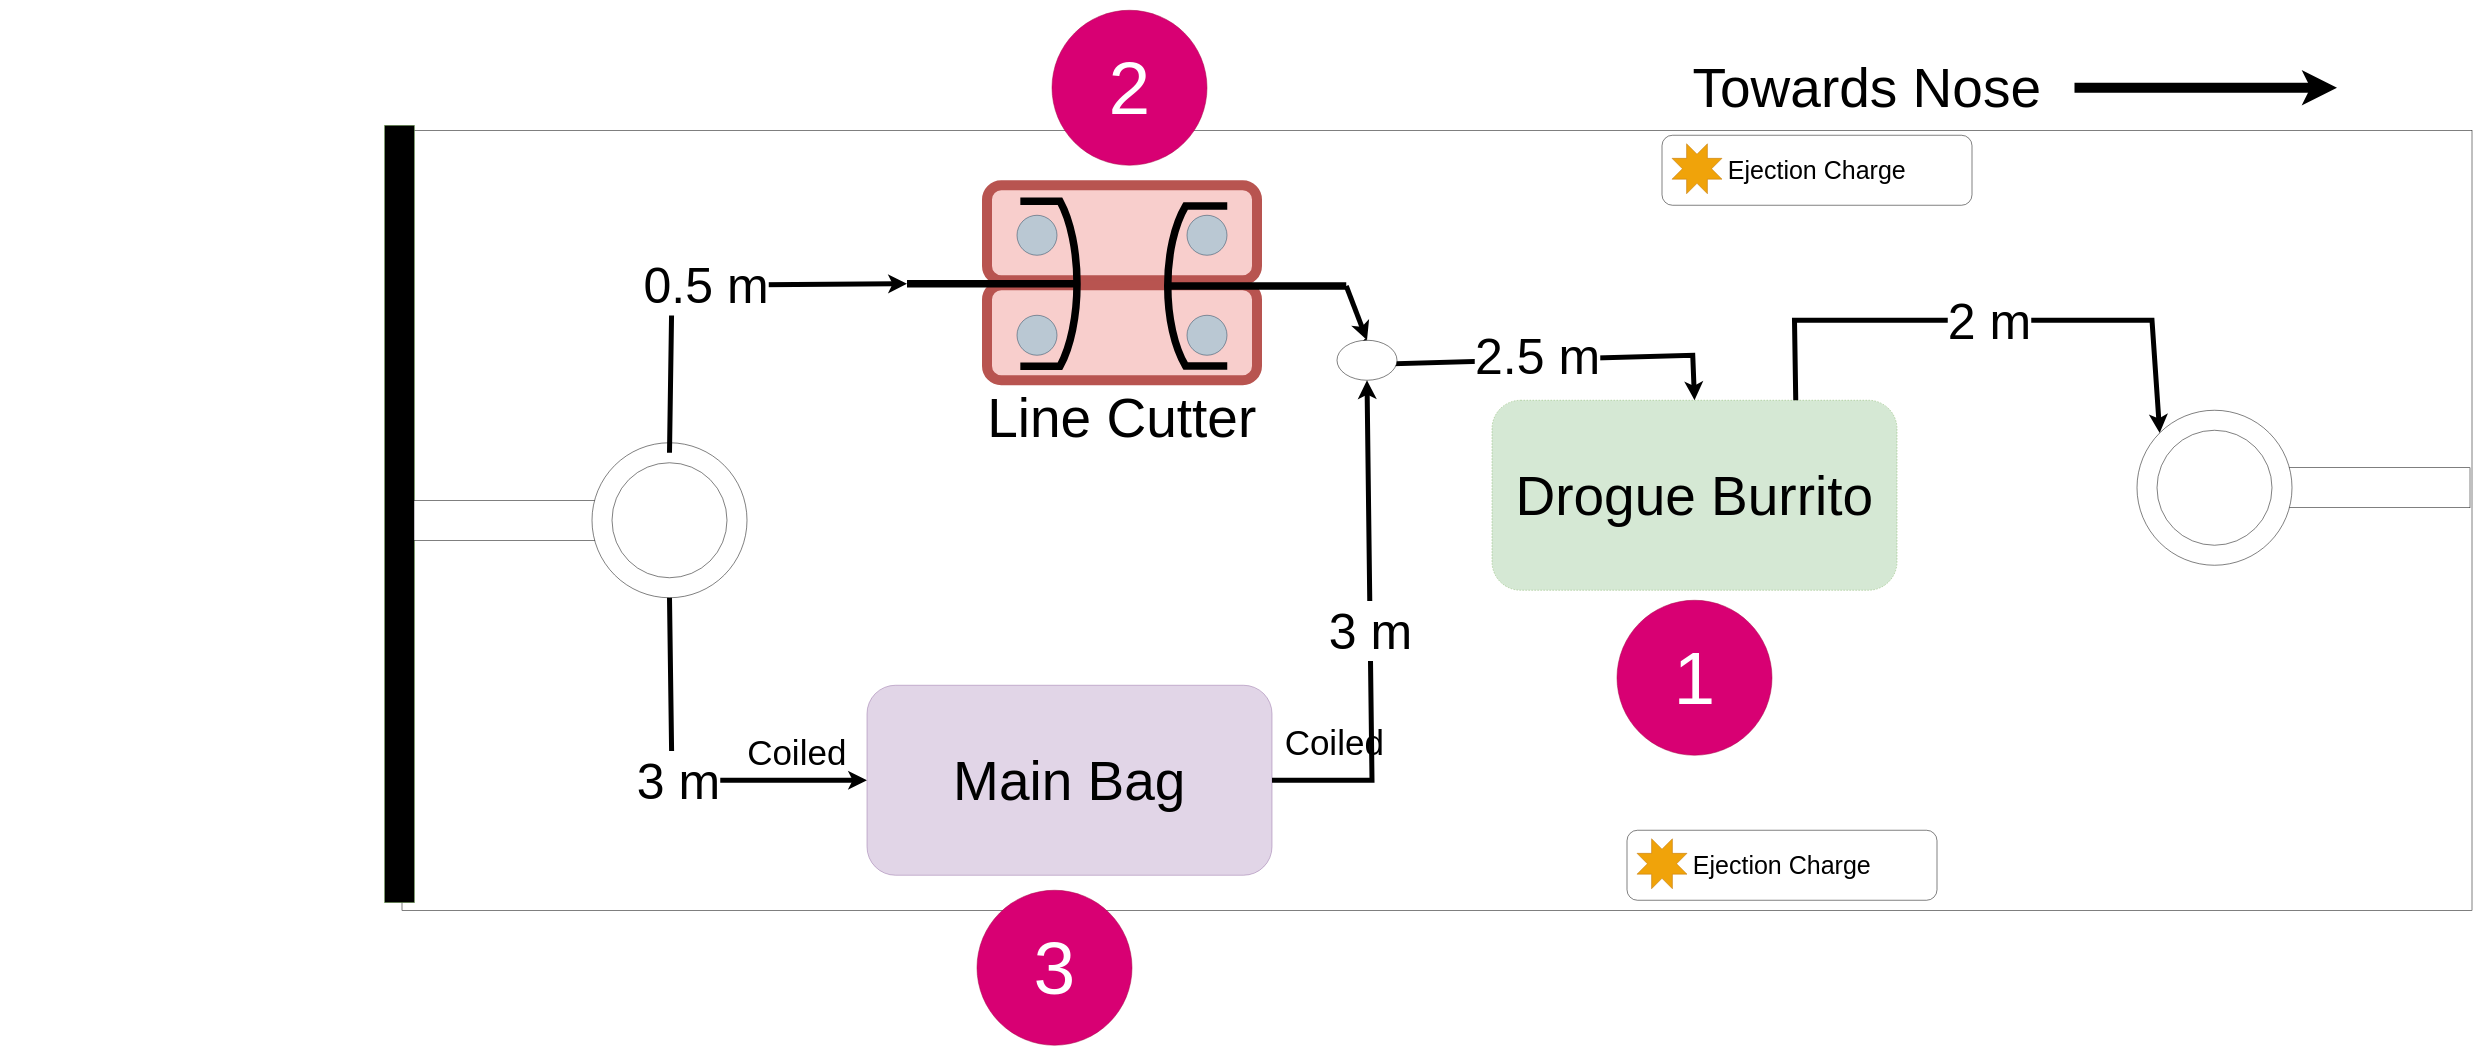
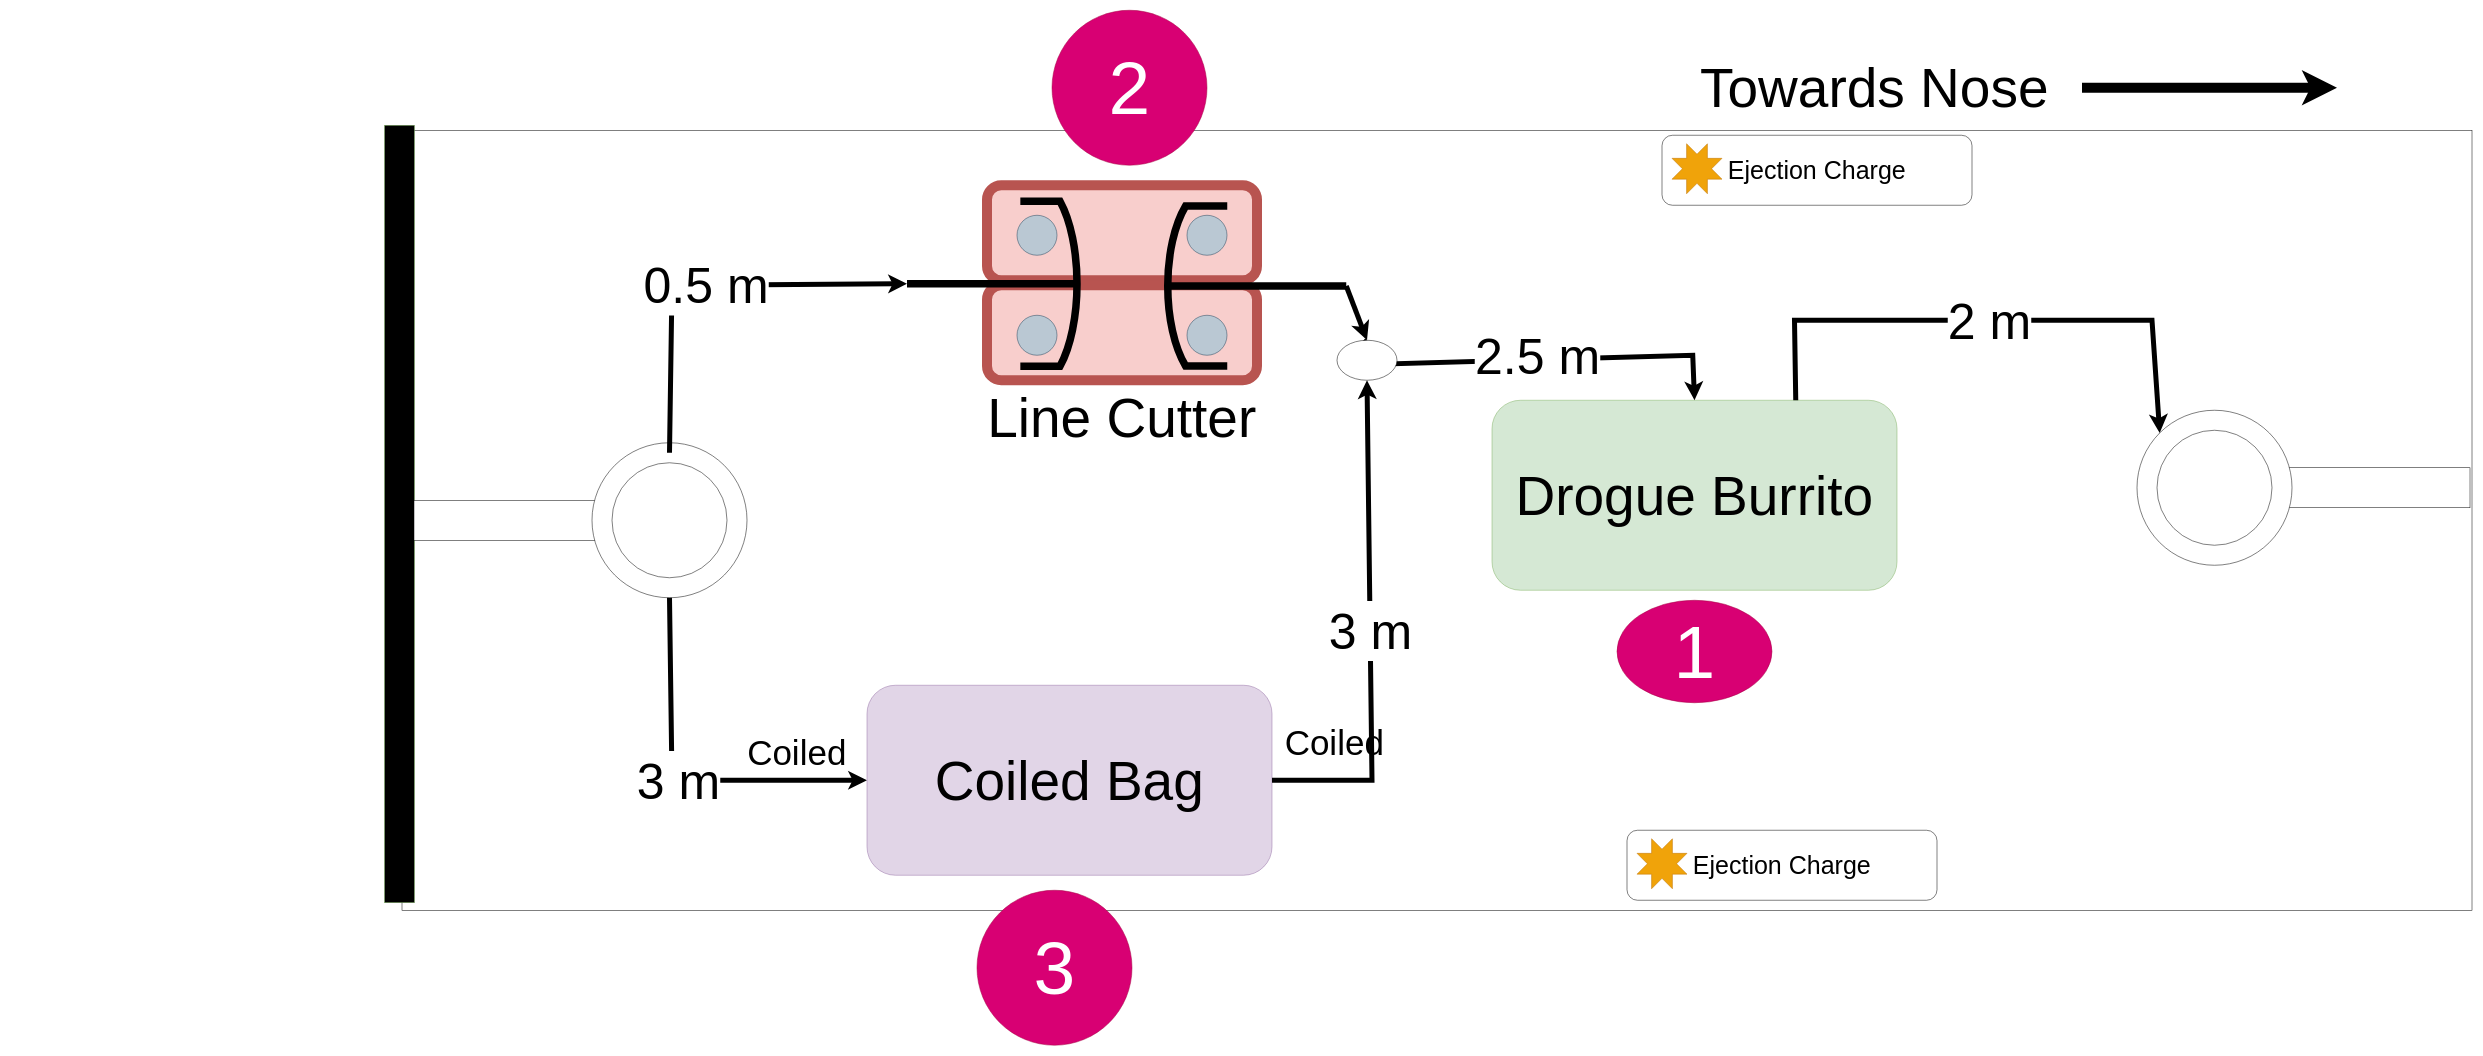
(1867, 88) -> (1874, 88)
(1694, 495) -> (1694, 495)
(1694, 678) -> (1694, 652)
(1069, 780) -> (1069, 780)
